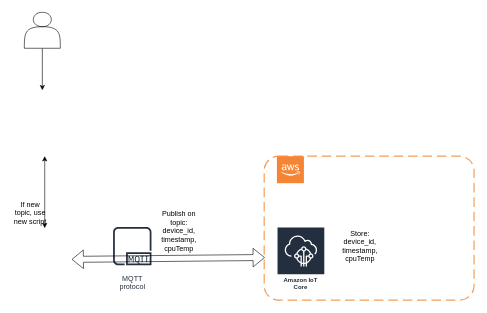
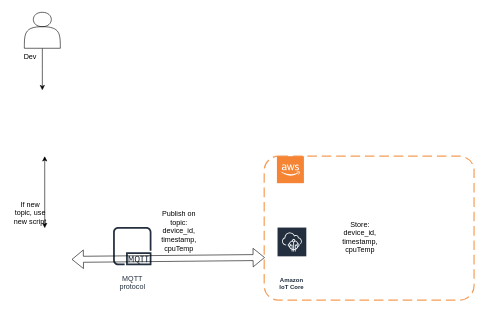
none -> (30, 57)
(360, 246) -> (360, 237)
(301, 260) -> (292, 260)
